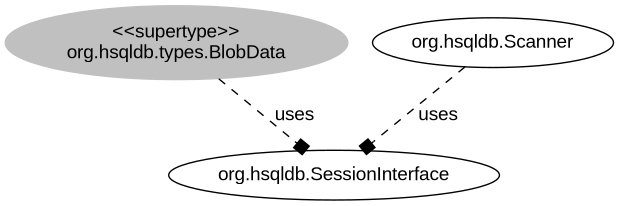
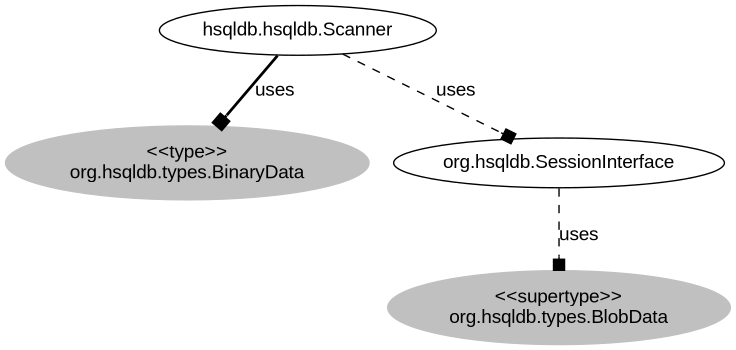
(493, 43) -> (298, 30)
(257, 110) -> (559, 222)
none -> (187, 163)
